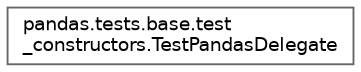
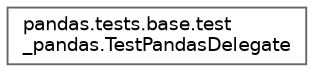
(181, 36) -> (157, 36)
